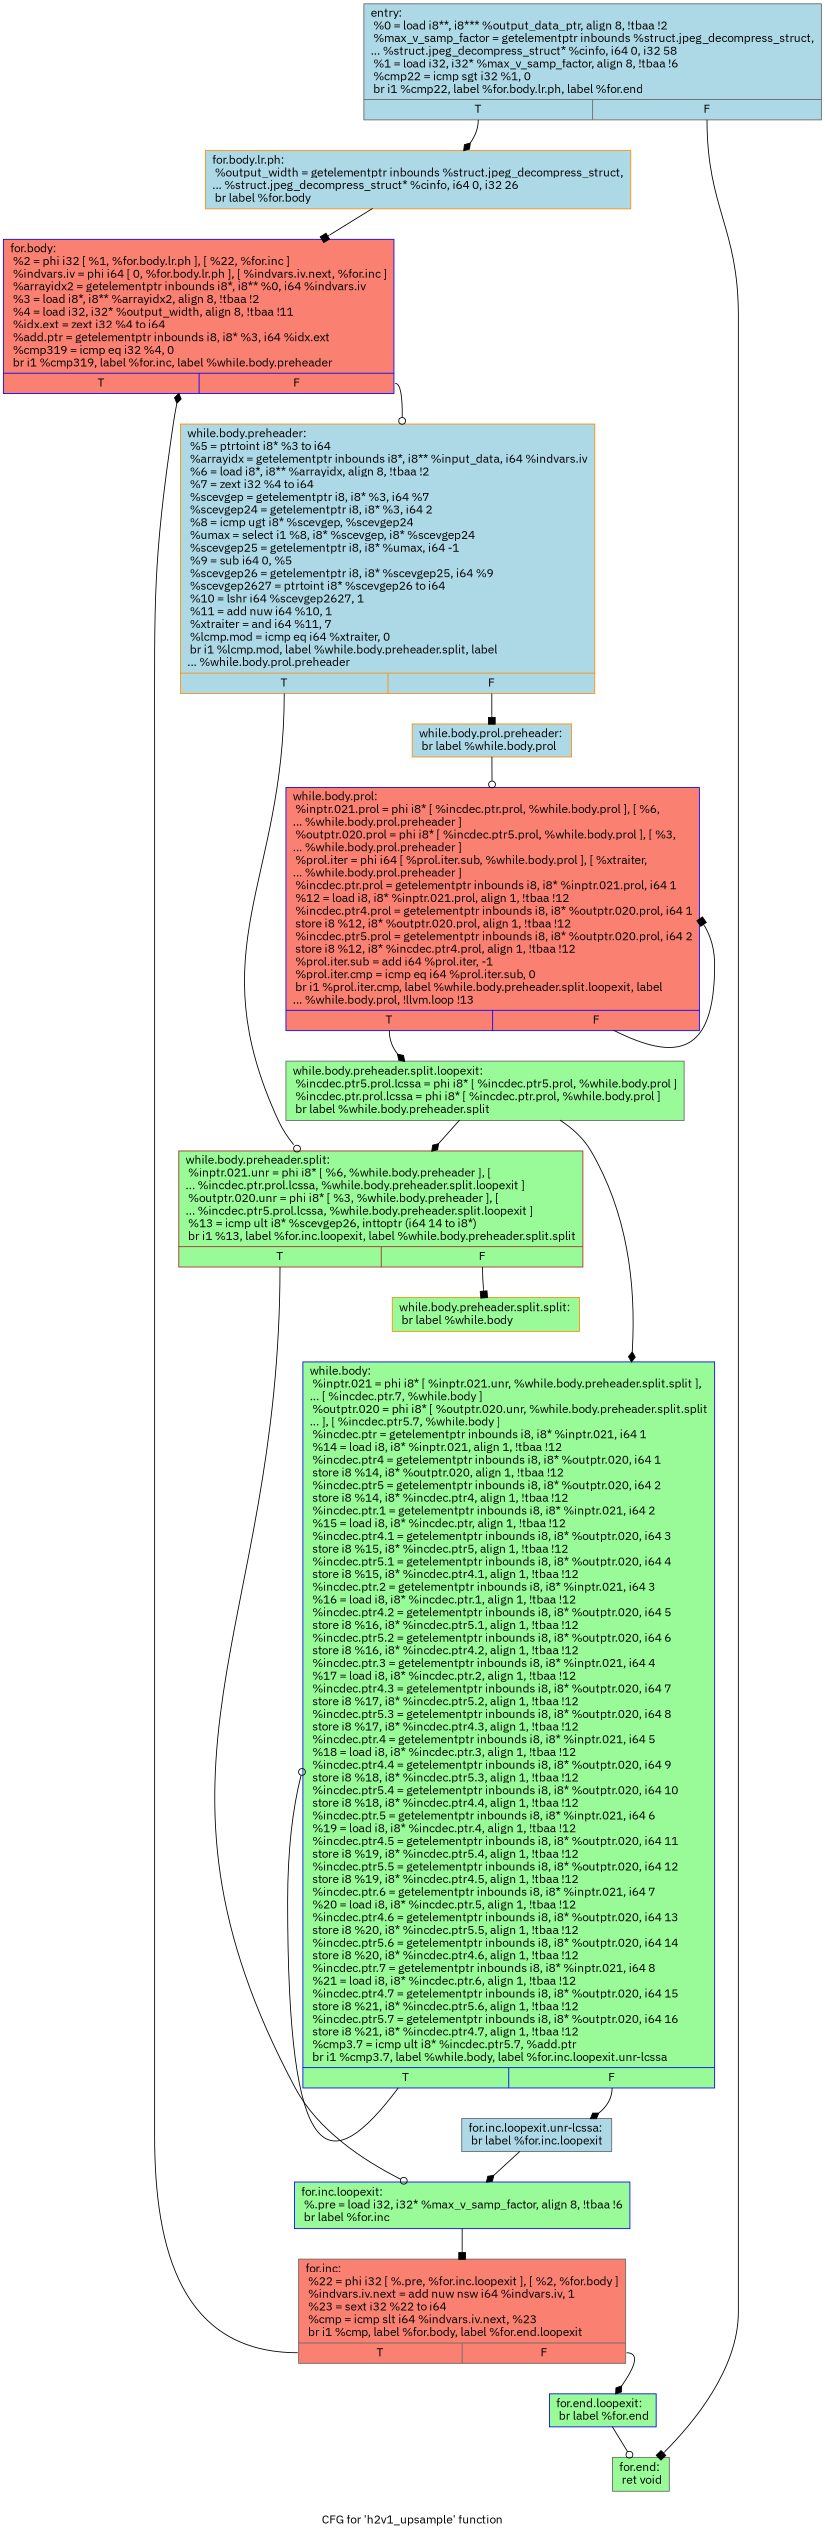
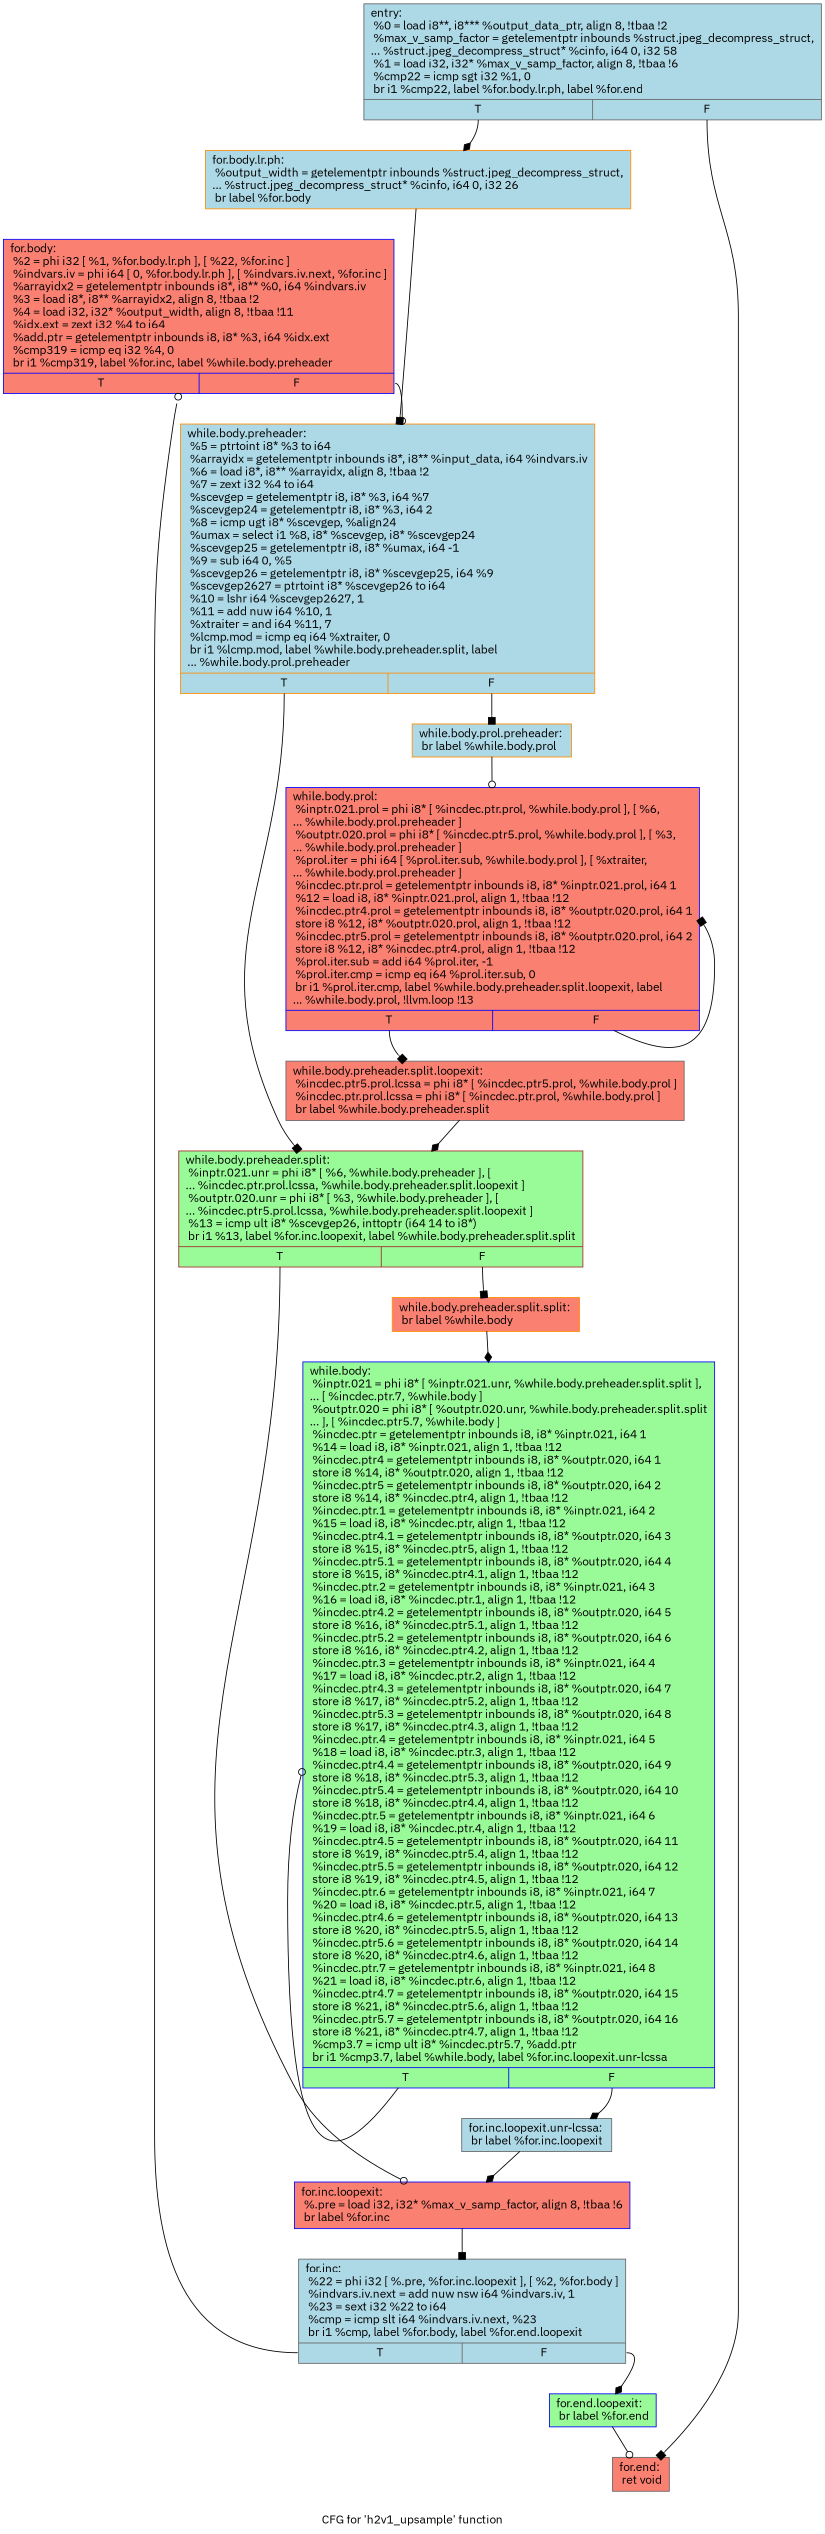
(351, 222) -> (408, 312)
(301, 523) -> (292, 523)
(250, 923) -> (250, 923)
(392, 1044) -> (392, 1044)
(485, 1091) -> (485, 1091)
(622, 1227) -> (487, 1342)
(486, 1314) -> (486, 1314)
(155, 1416) -> (155, 1416)
(462, 2205) -> (462, 2205)
(462, 2311) -> (462, 2311)
(641, 2474) -> (641, 2474)
